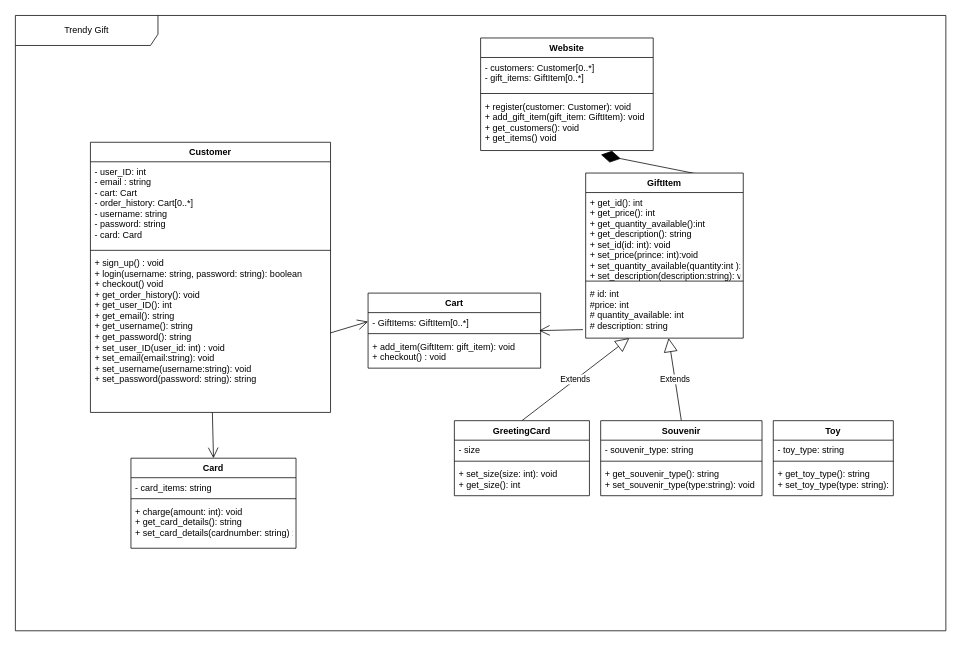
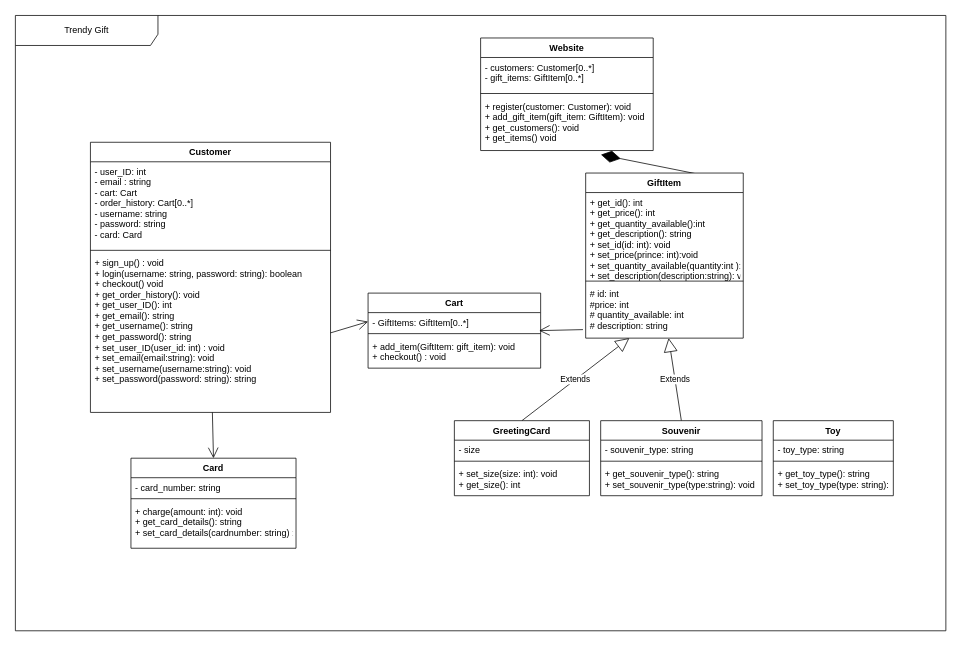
(181, 488) -> (184, 488)
